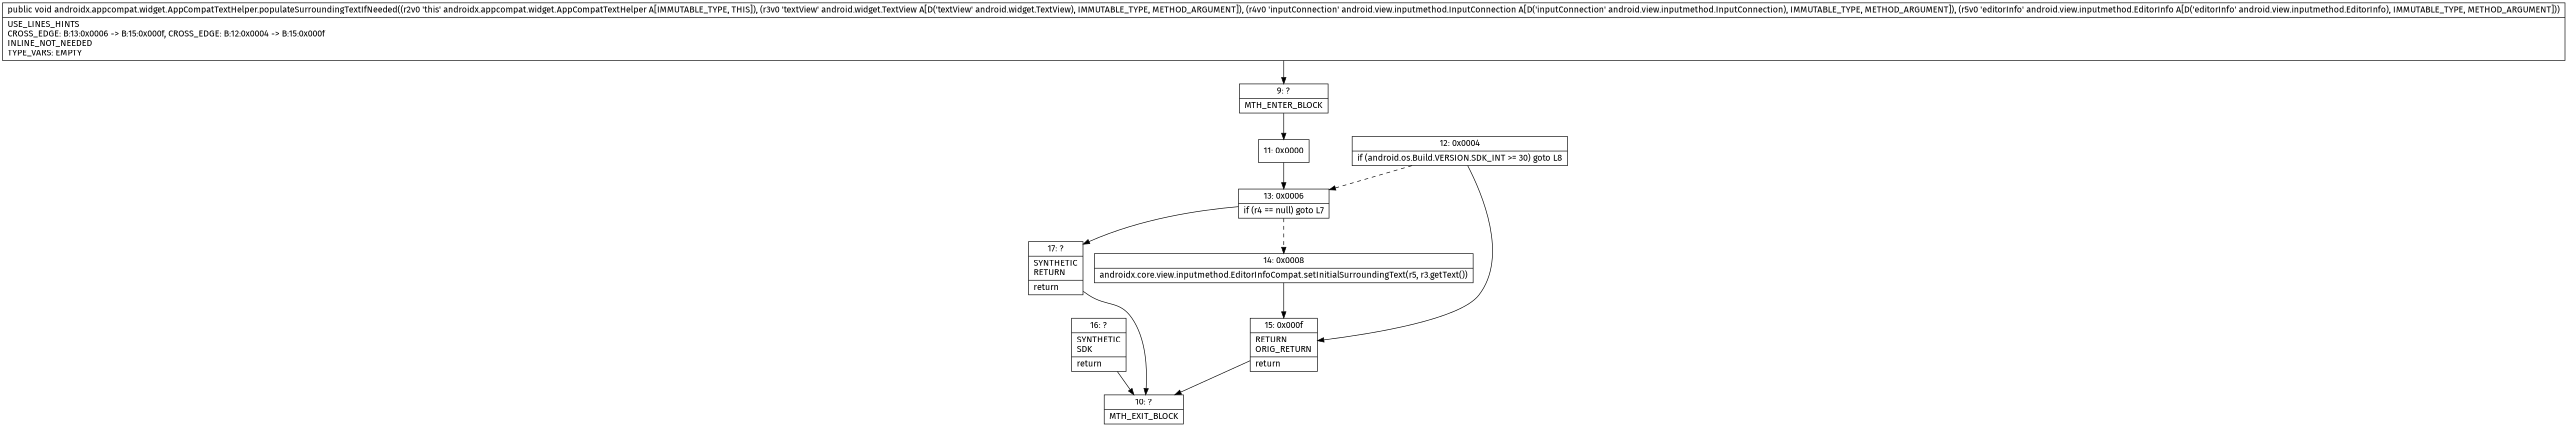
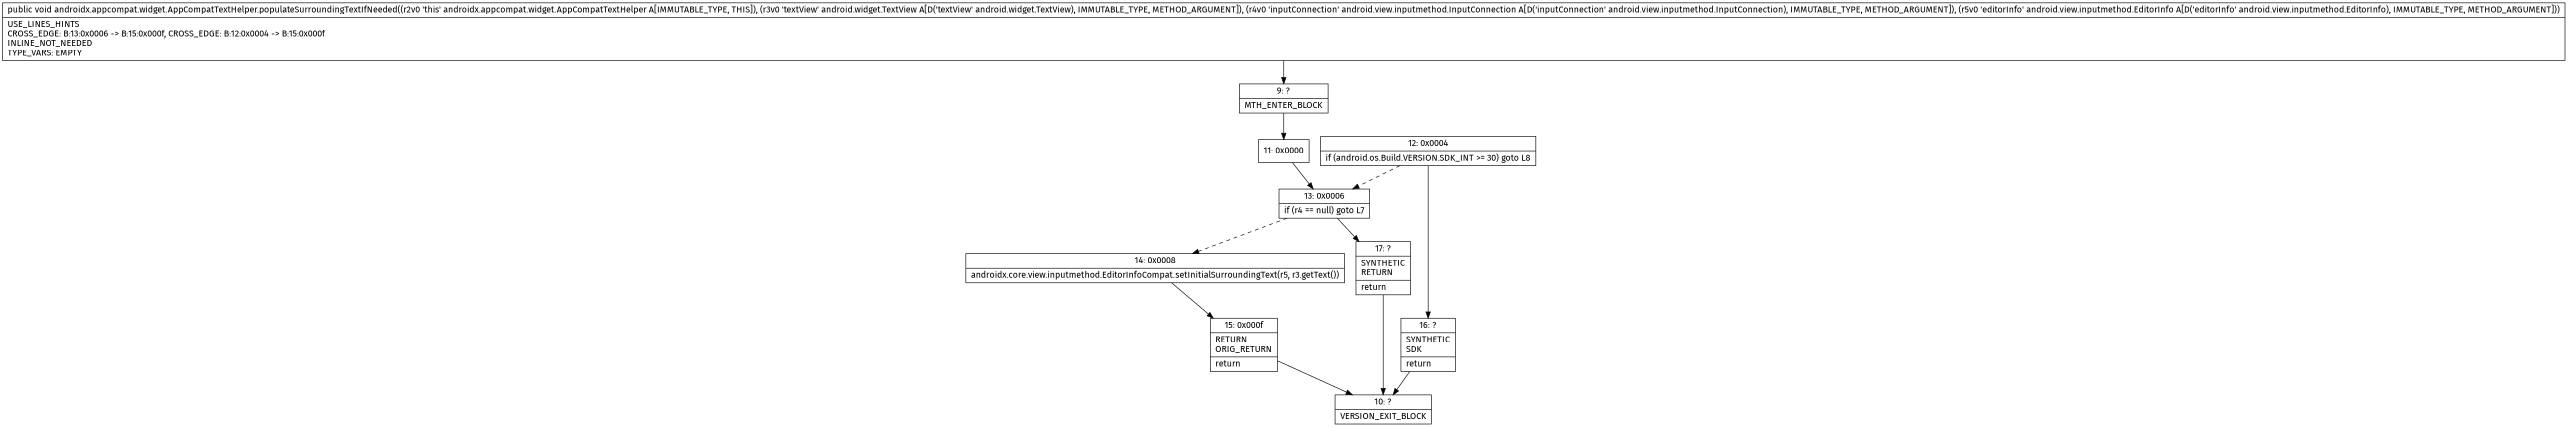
(1469, 304) -> (1428, 239)
(1144, 416) -> (1383, 416)
